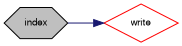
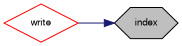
(81, 23) -> (91, 23)
